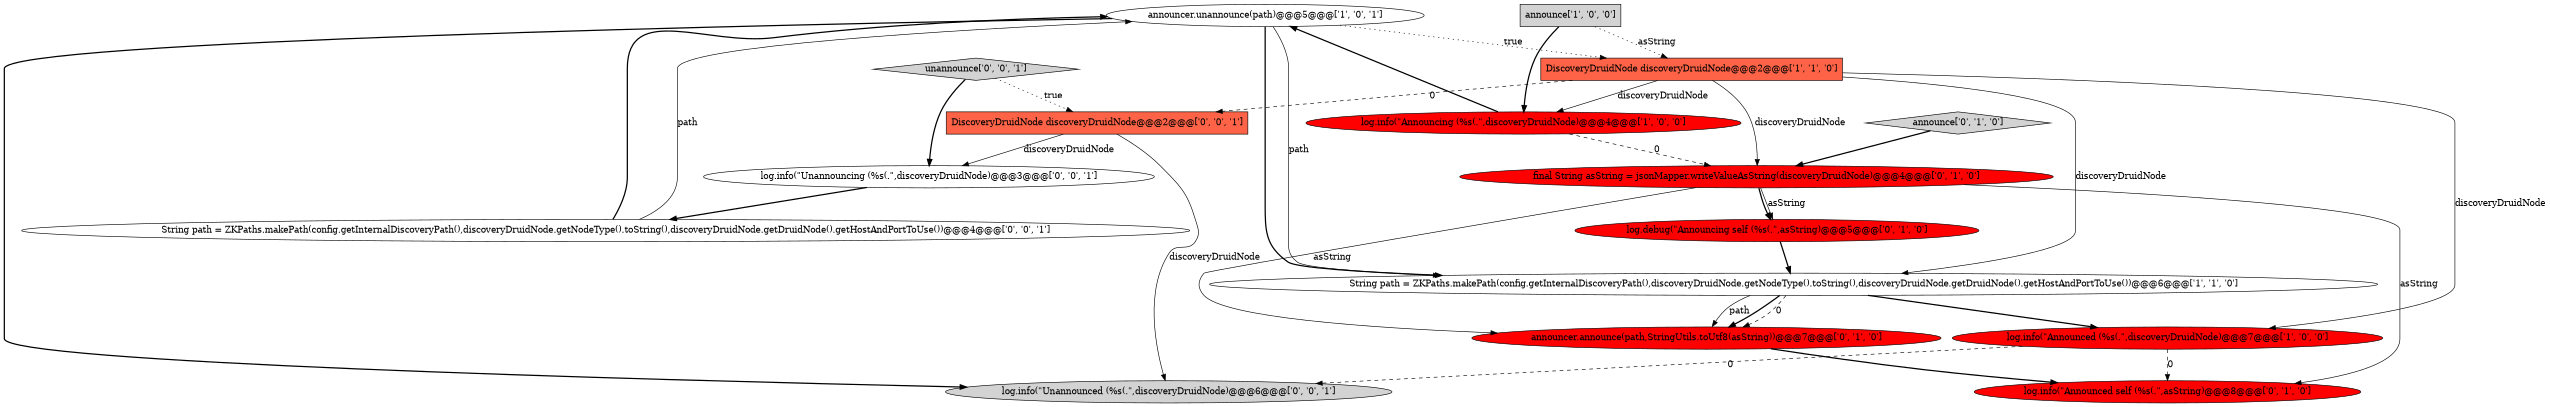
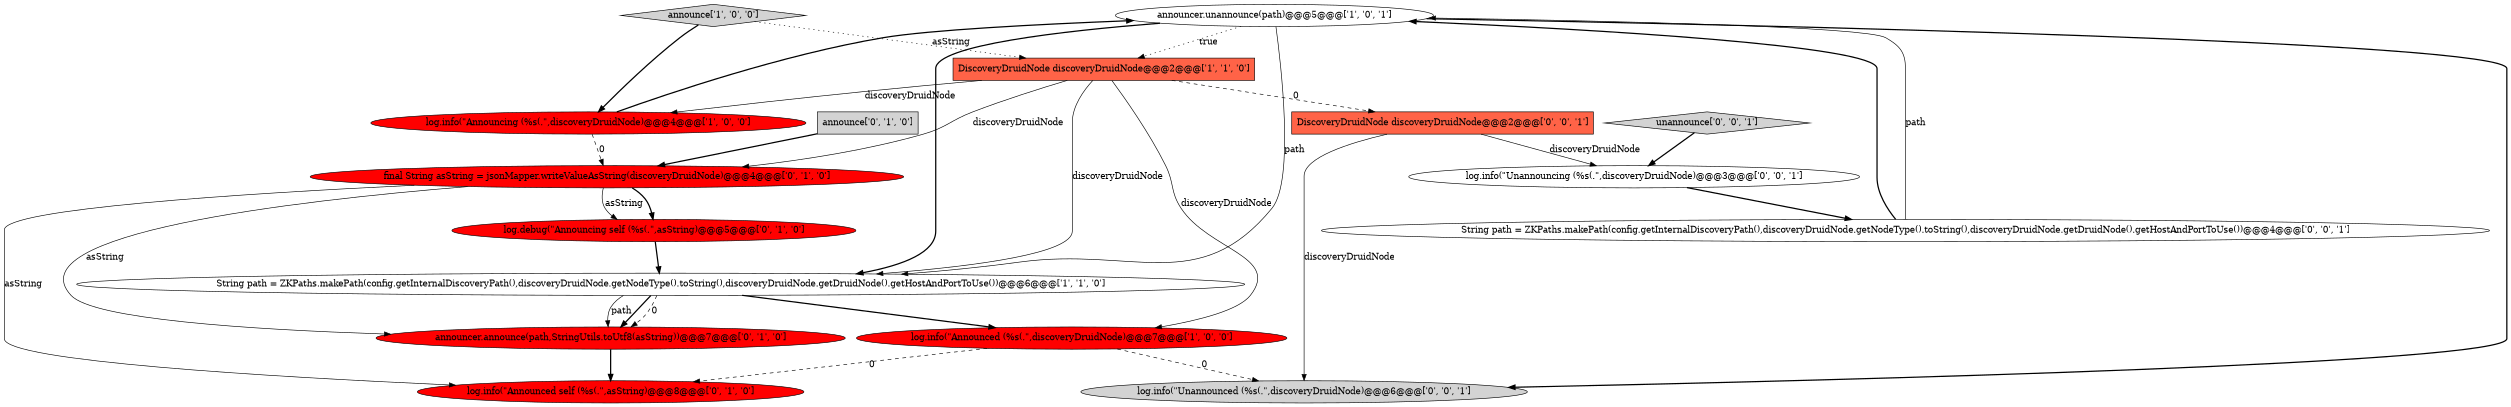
(1570, 15) -> (713, 15)
(1031, 94) -> none
(1958, 123) -> (868, 123)
